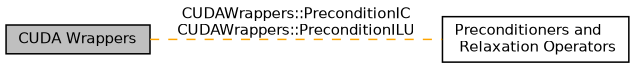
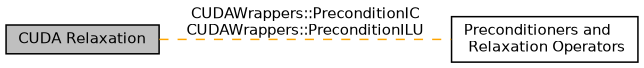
(78, 39) -> (83, 39)
